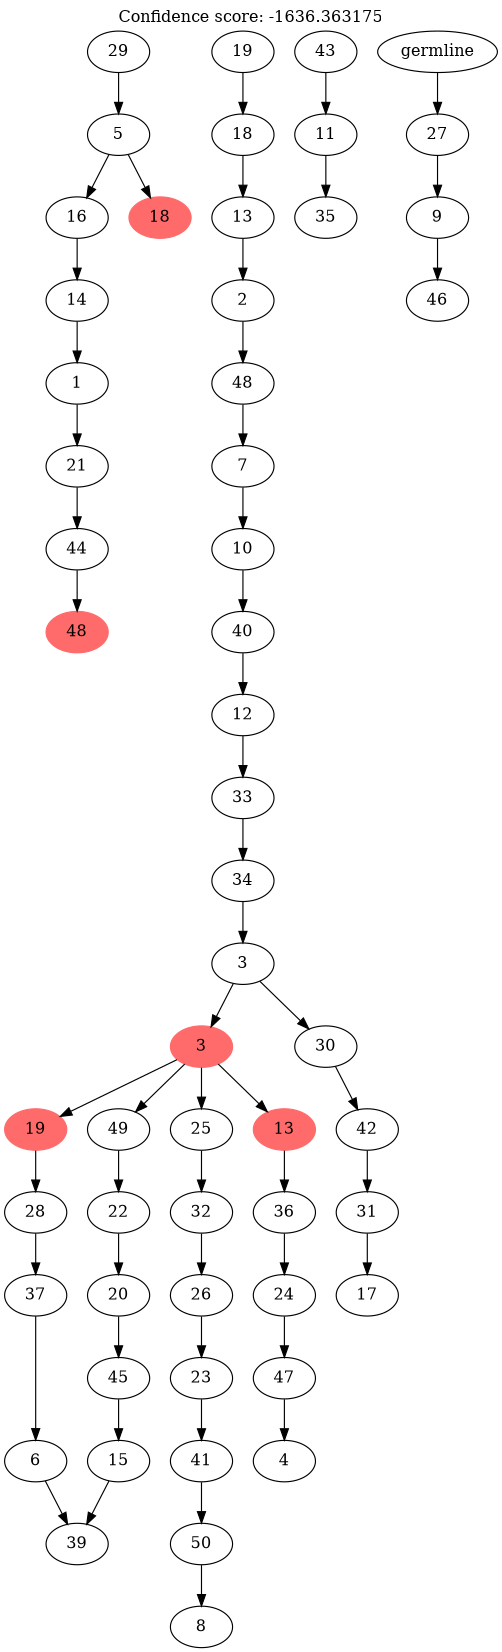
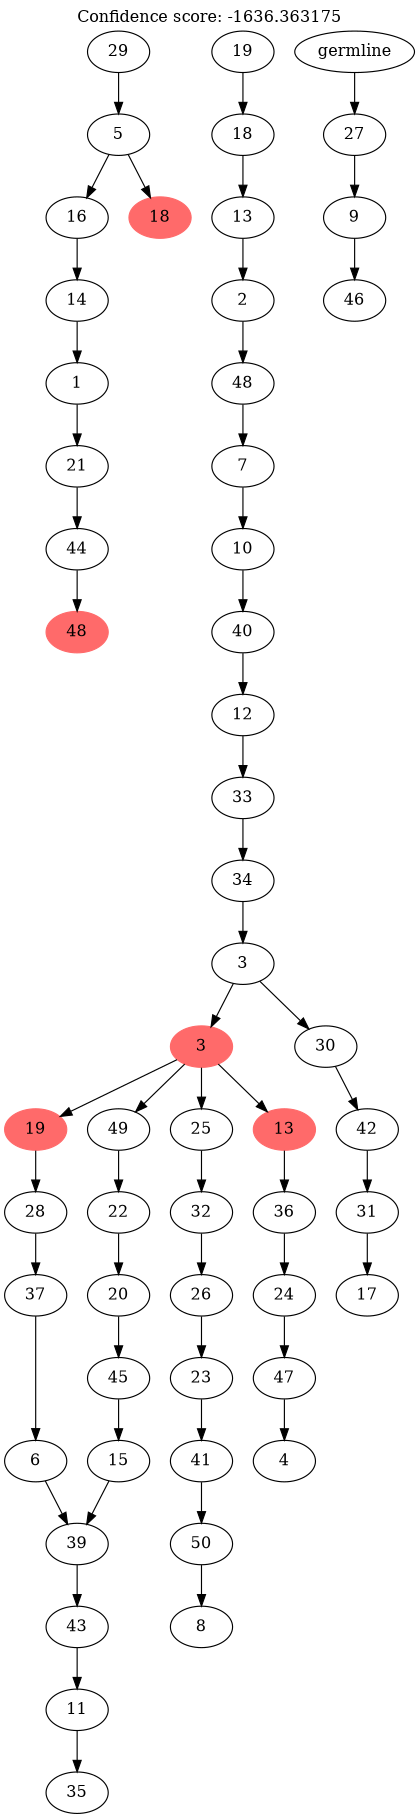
none -> (77, 1580)
